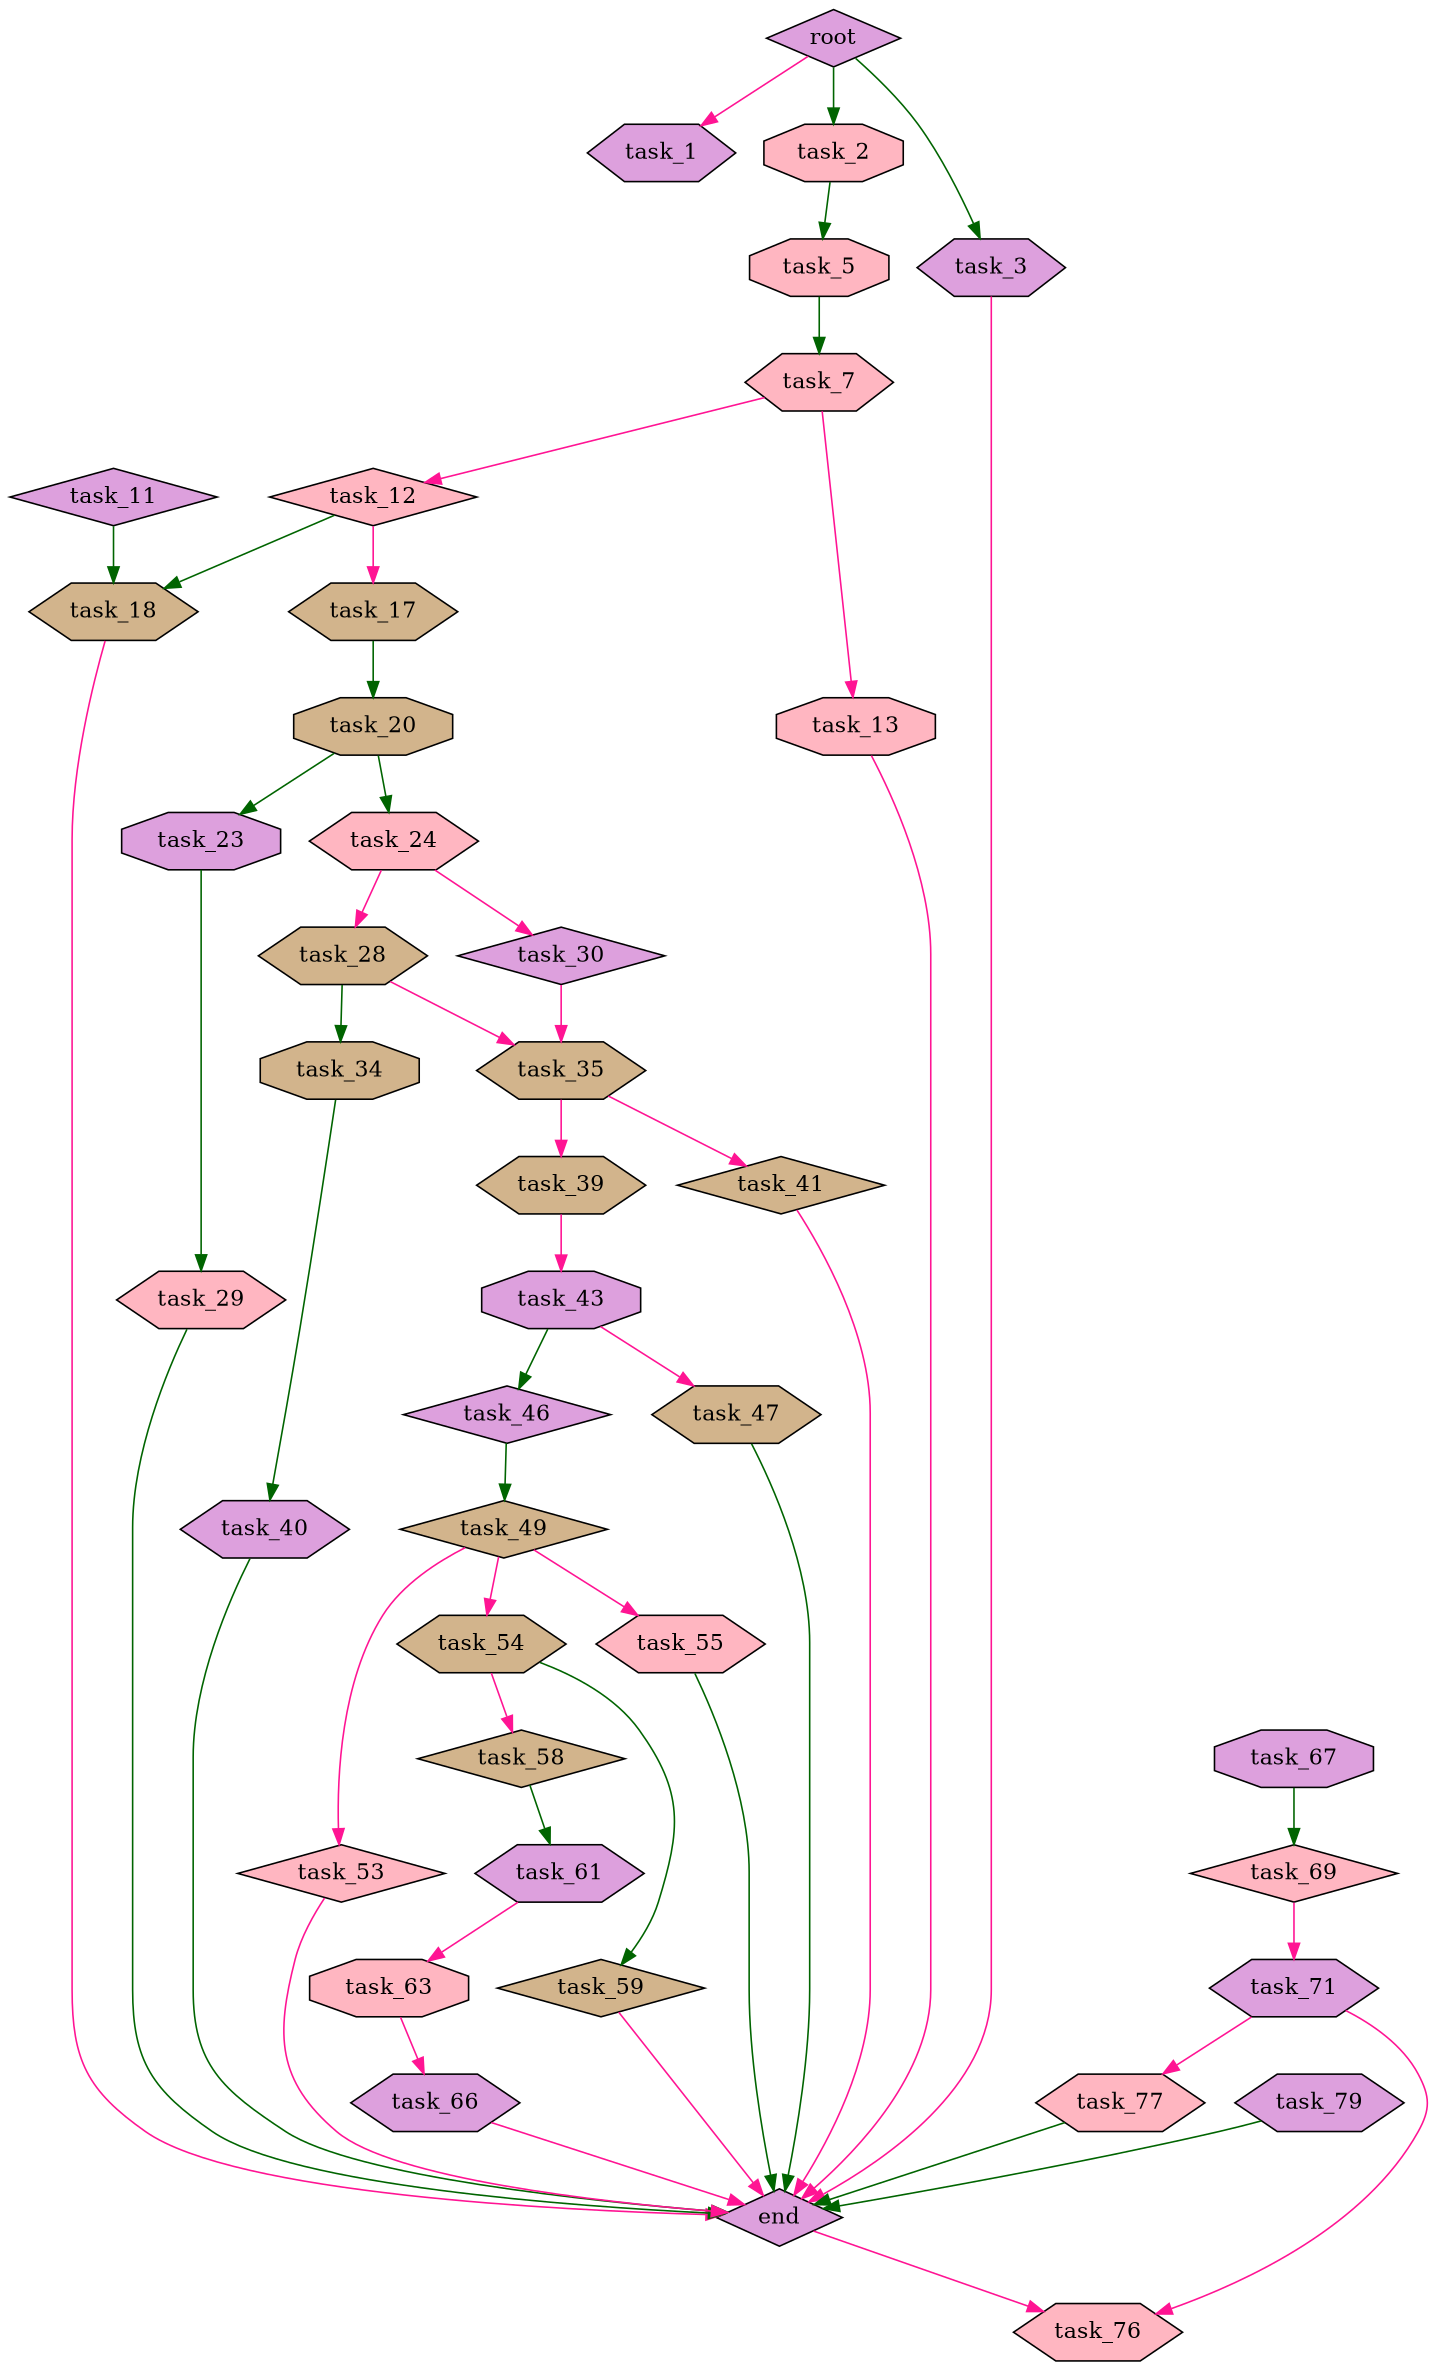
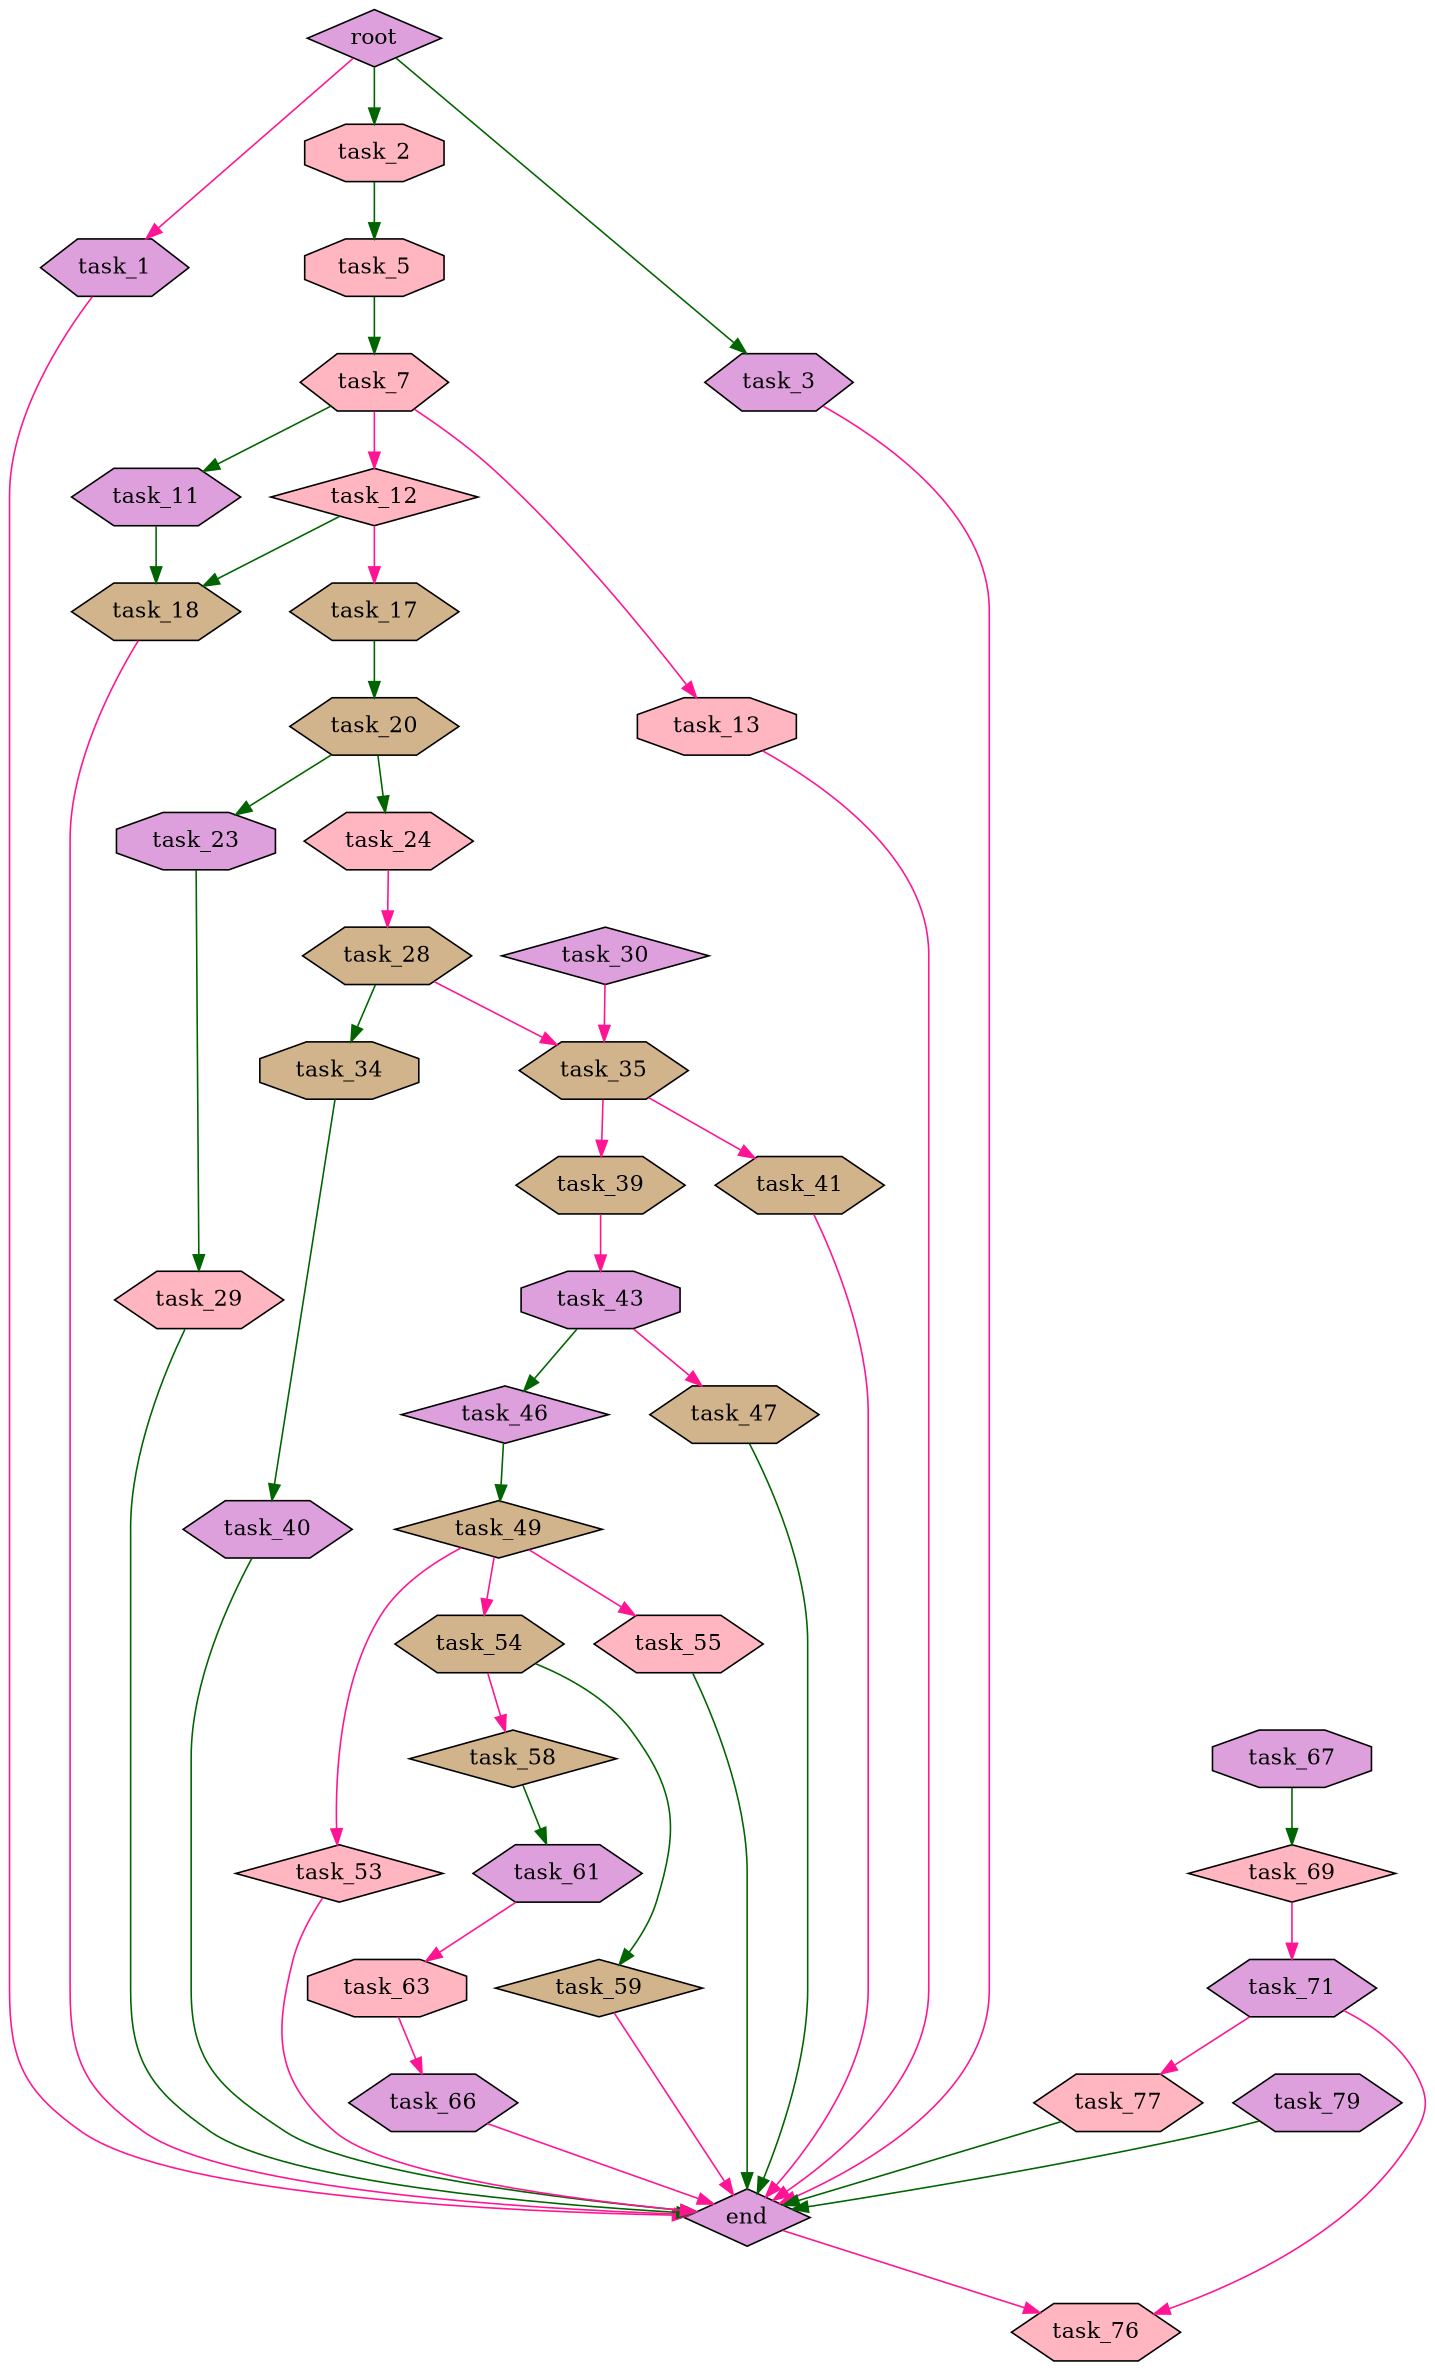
none -> (274, 435)
(114, 497) -> (156, 497)
(373, 726) -> (374, 726)
(477, 898) -> none
(781, 1185) -> (800, 1185)
none -> (10, 1518)
